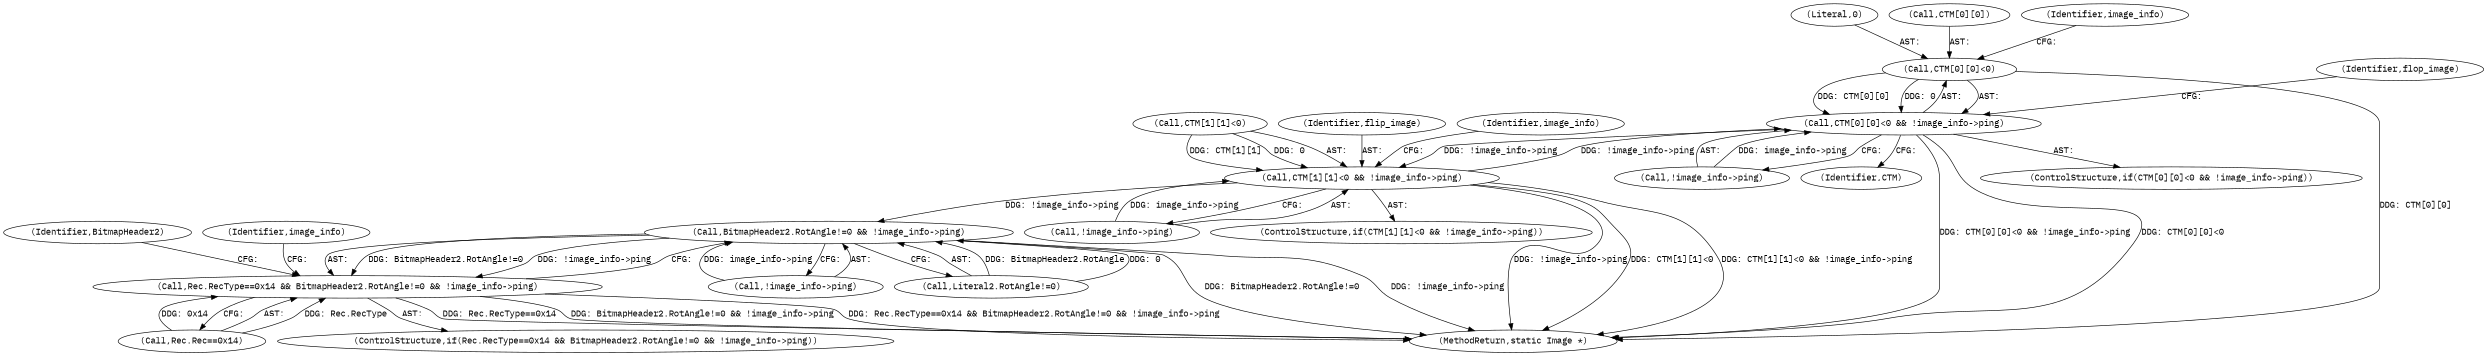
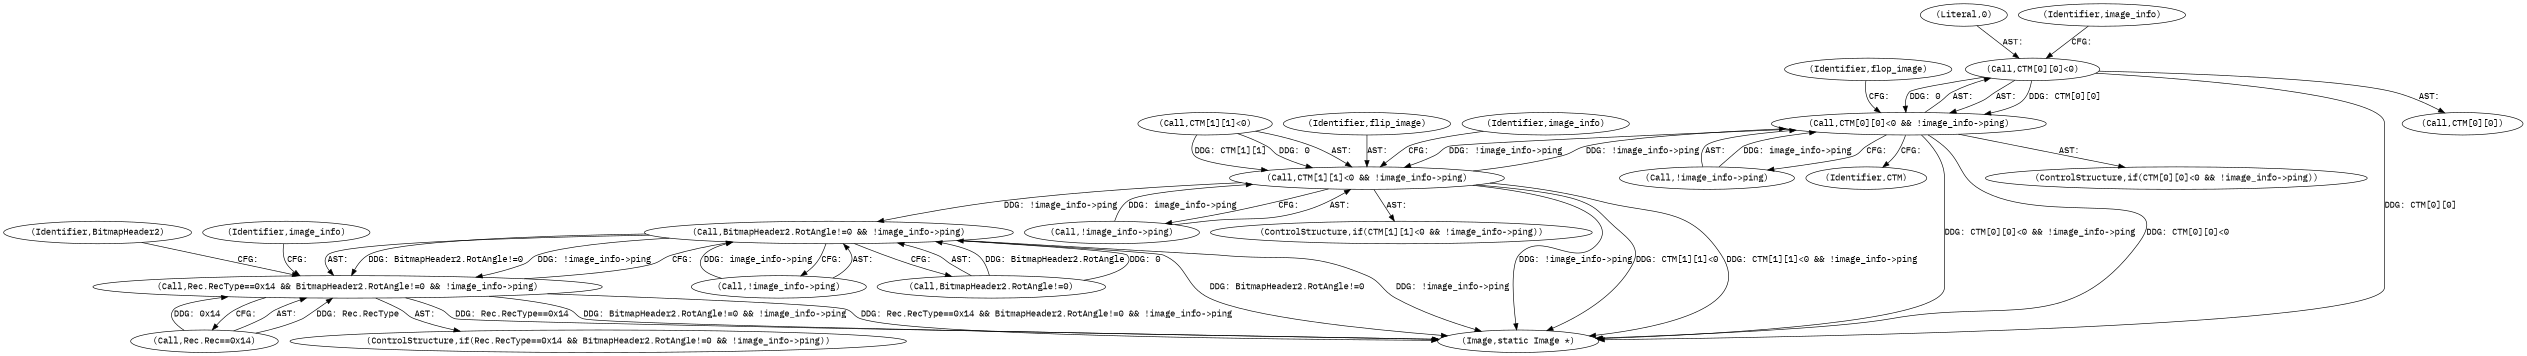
(1949, 39) -> (2271, 78)
(991, 287) -> (991, 287)
(1513, 341) -> (1518, 341)
